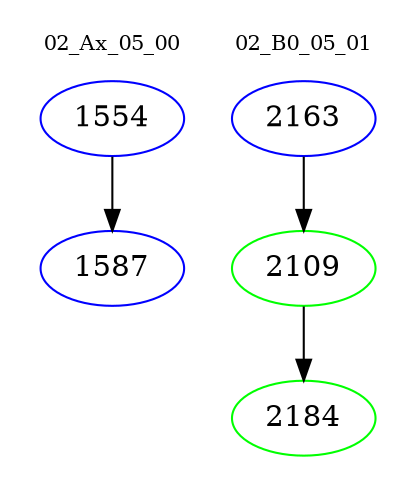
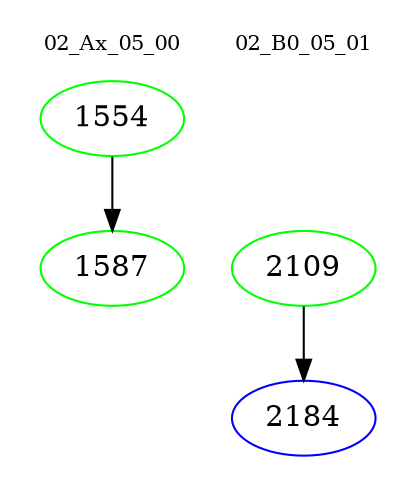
(112, 119) -> (112, 119)
(304, 119) -> none
(112, 268) -> (112, 268)
(304, 418) -> (304, 418)
